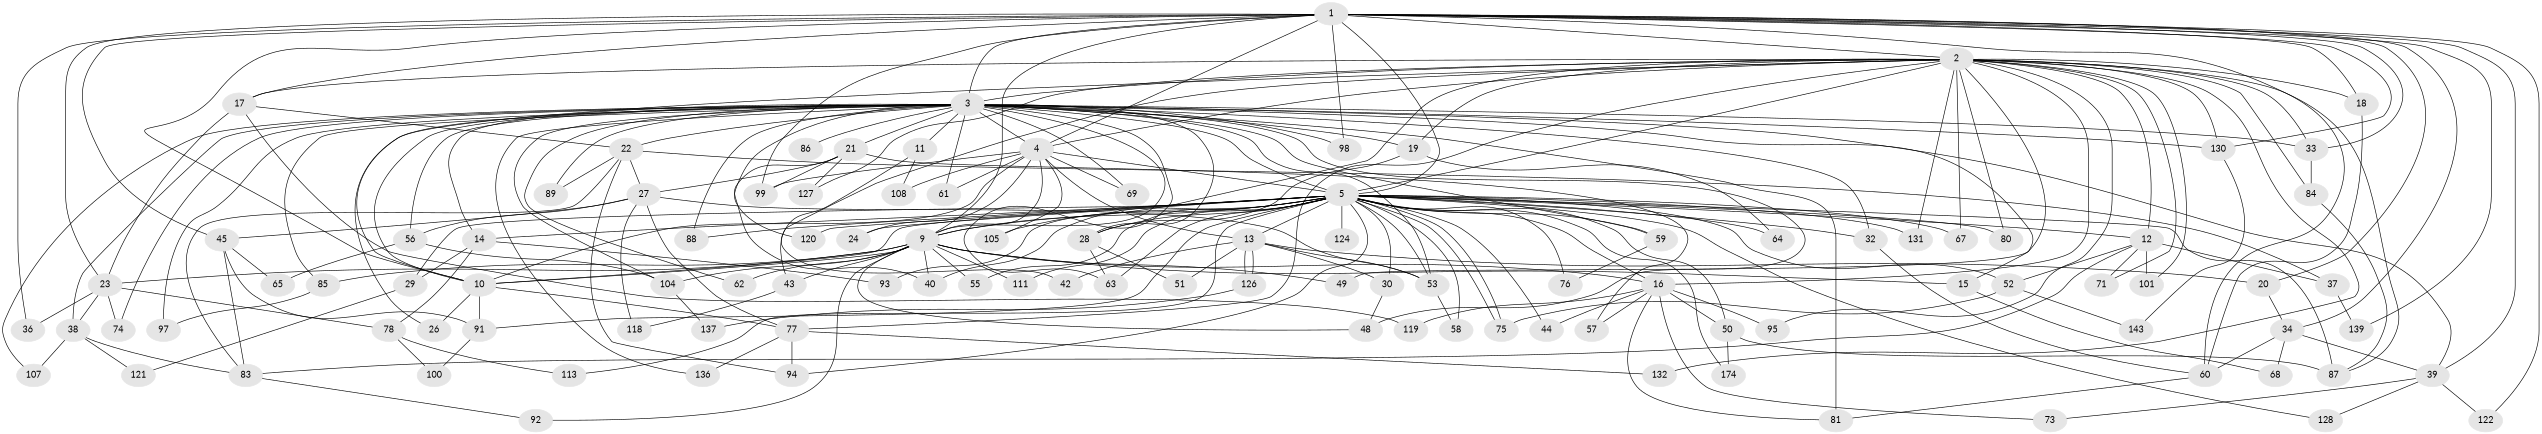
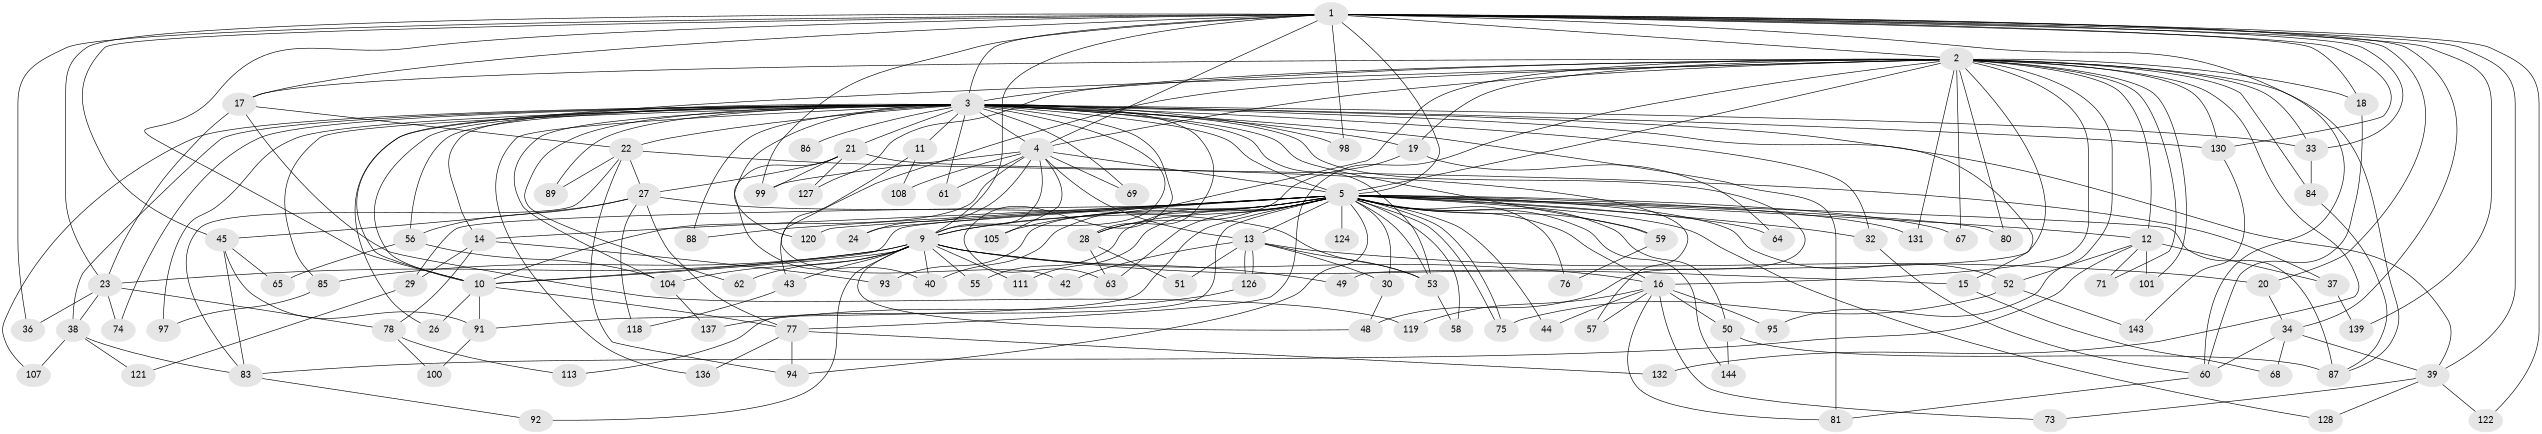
(1729, 375) -> (1729, 375)
